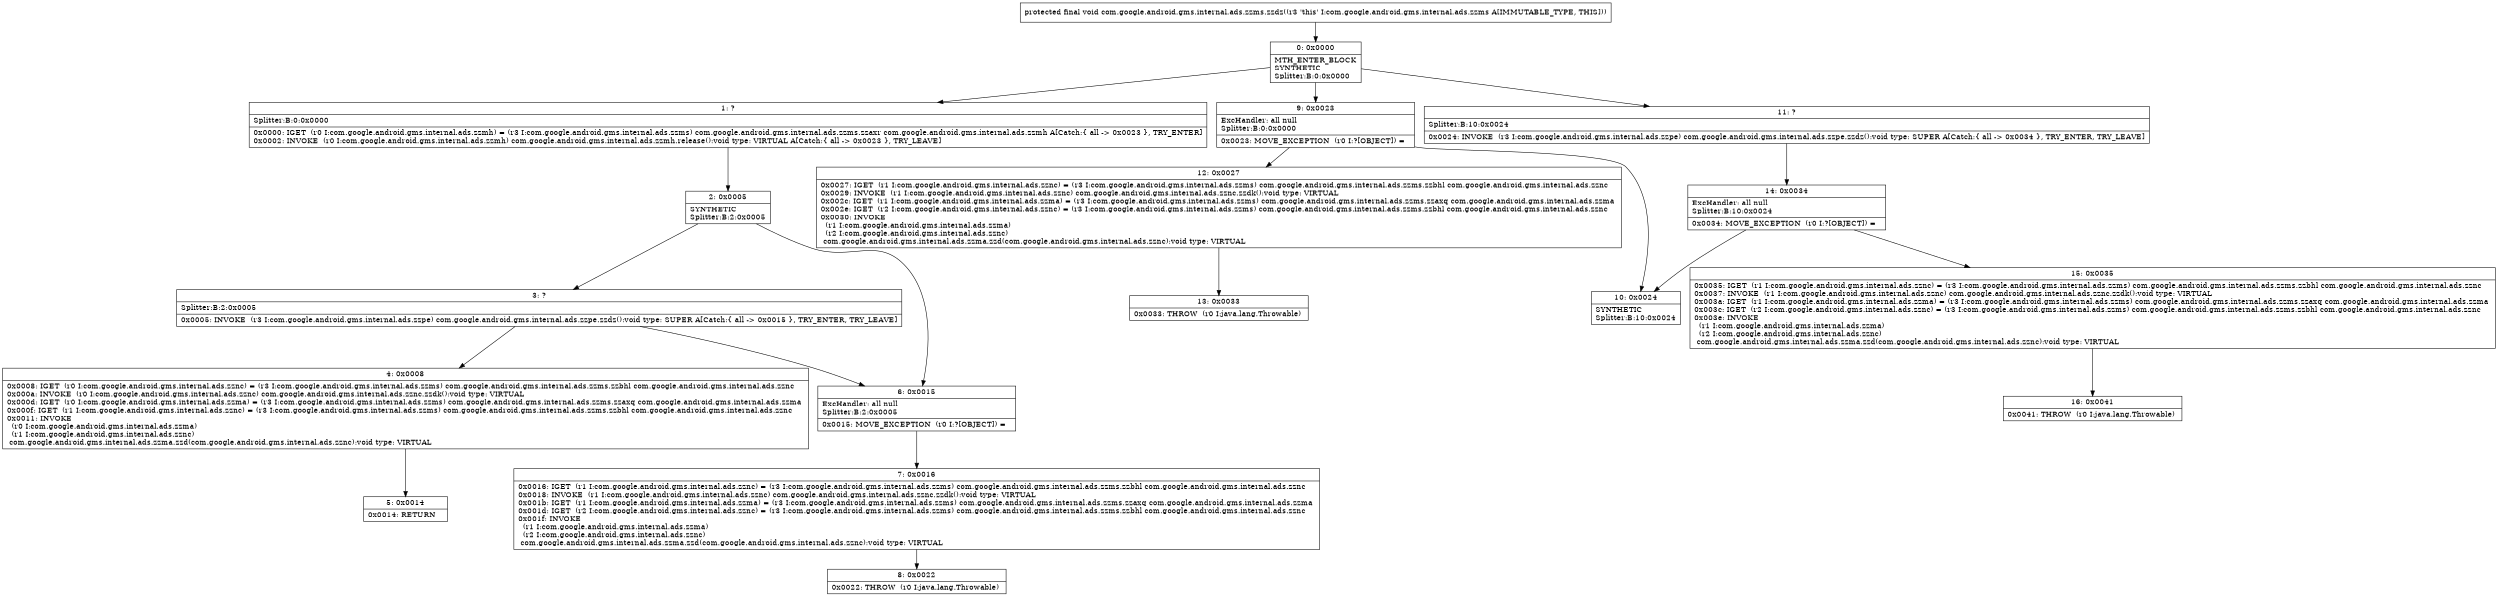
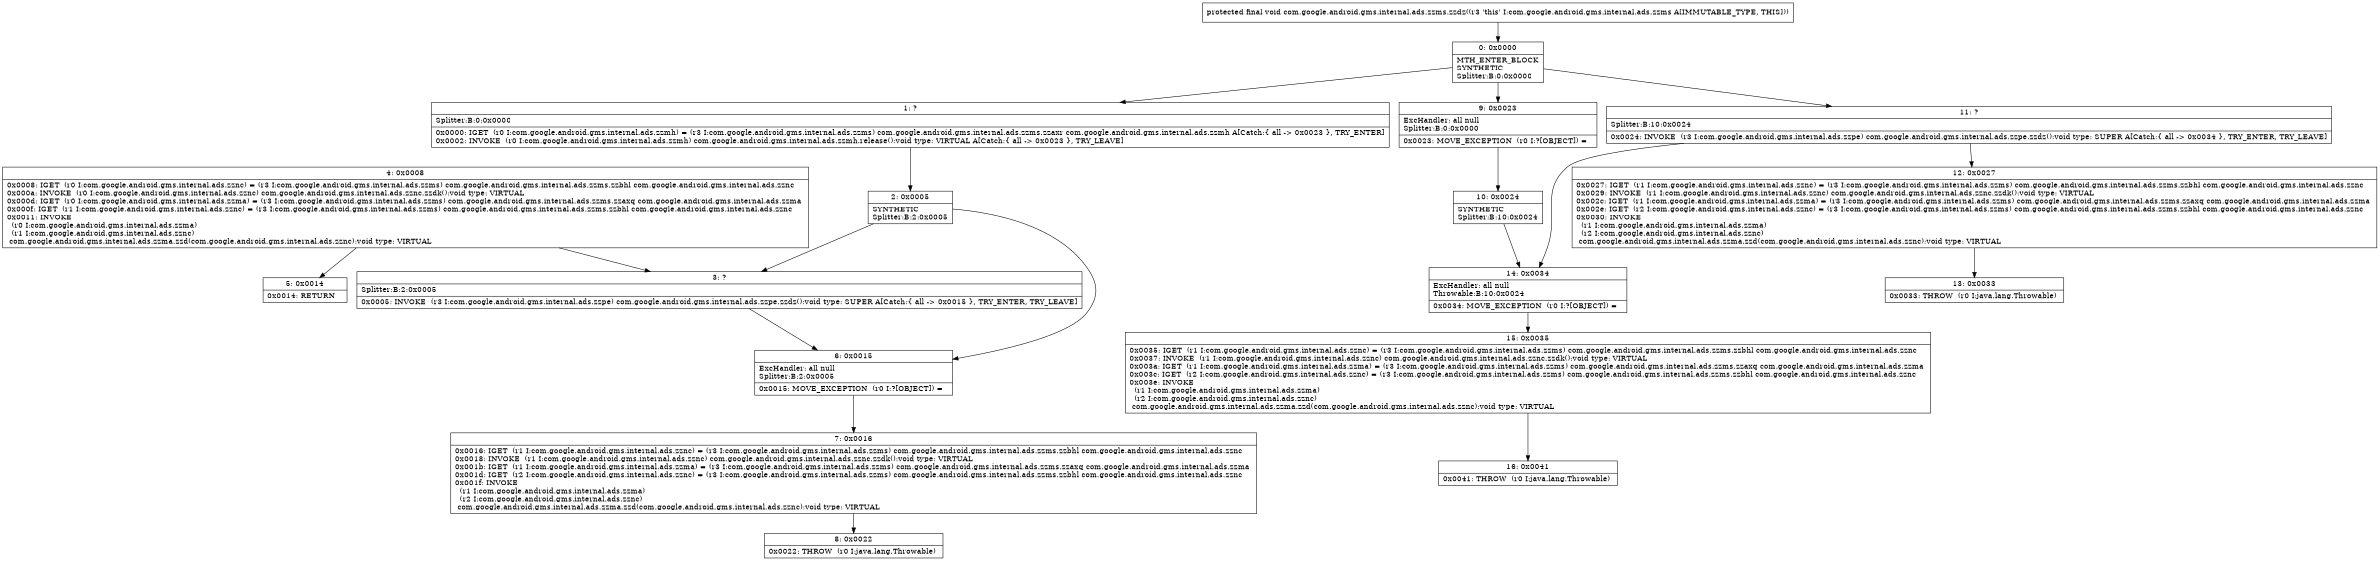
(1280, 156) -> (1971, 153)
(1732, 211) -> (1479, 294)
(1701, 257) -> (1511, 243)
(489, 346) -> (602, 259)
